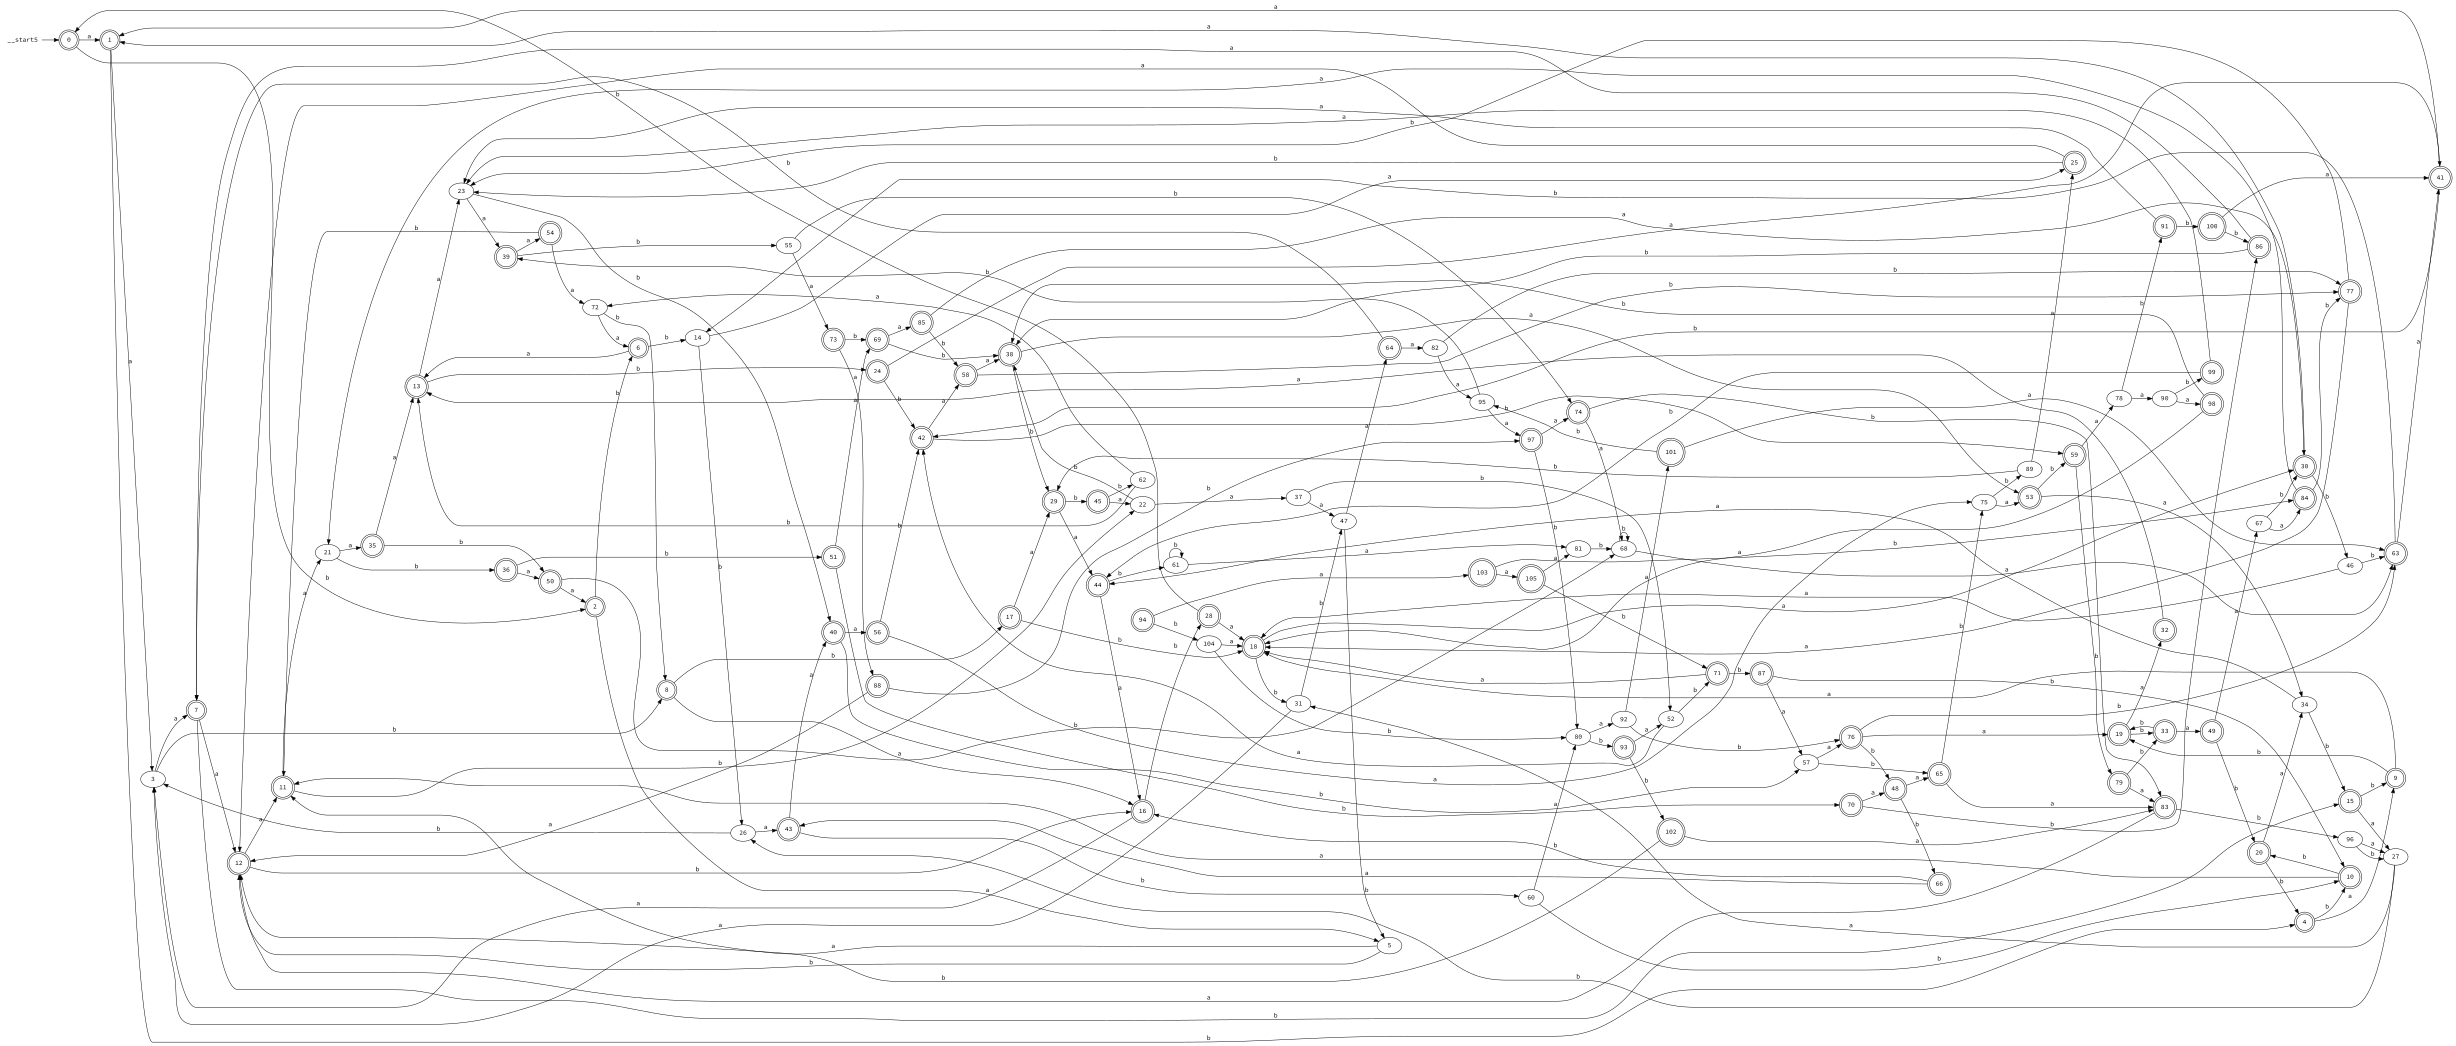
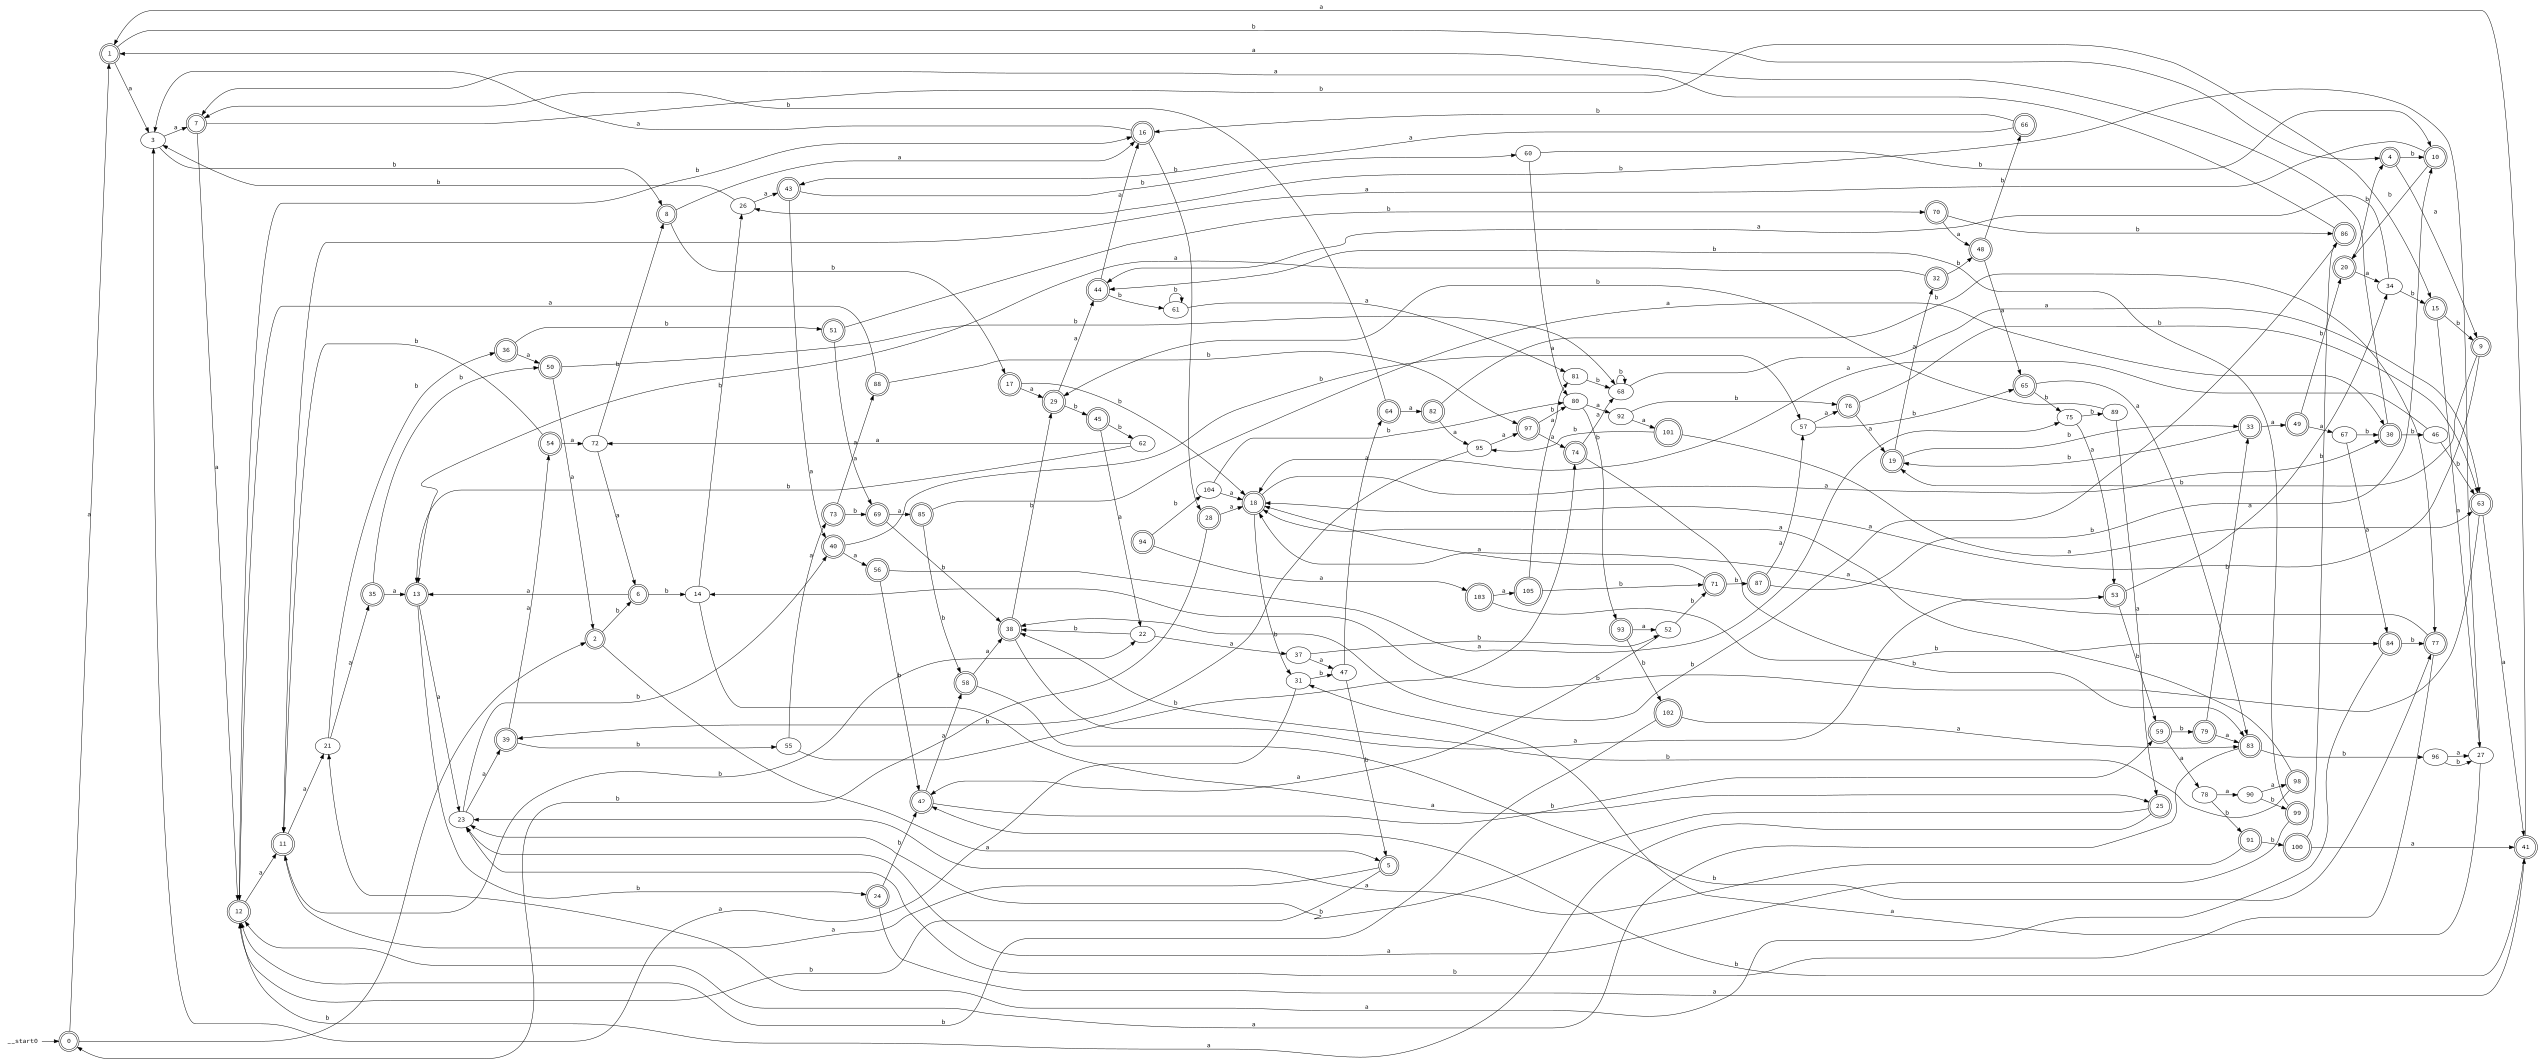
(23, 40) -> (23, 1041)
(1435, 348) -> (1433, 411)
(1875, 759) -> (1956, 270)
(1390, 946) -> (1389, 866)
